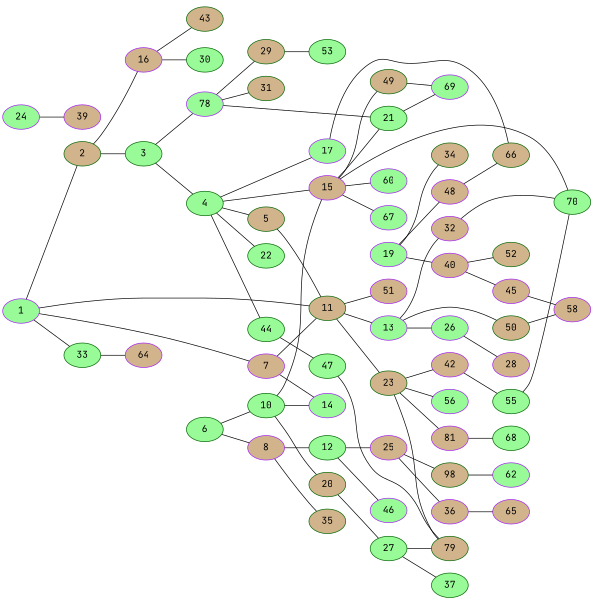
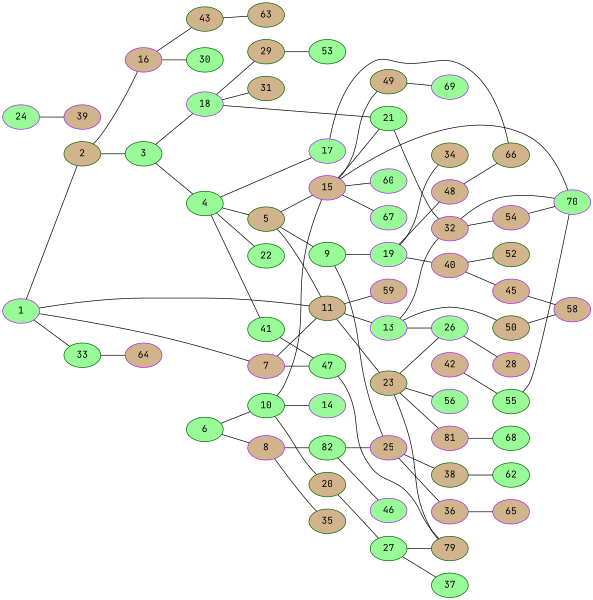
none -> (266, 15)
(419, 103) -> (414, 176)
(205, 104) -> (205, 104)
(266, 196) -> (297, 203)
(572, 202) -> (572, 202)
none -> (511, 218)
none -> (327, 255)
(389, 291) -> (389, 291)
(266, 329) -> (266, 329)
(419, 374) -> (419, 356)
(297, 386) -> (297, 366)
(327, 448) -> (327, 448)
(450, 475) -> (450, 475)
(511, 475) -> (511, 475)
